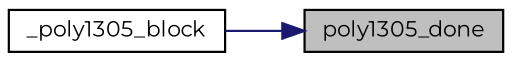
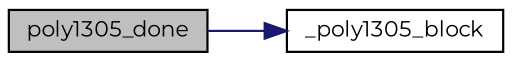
(253, 31) -> (236, 31)
